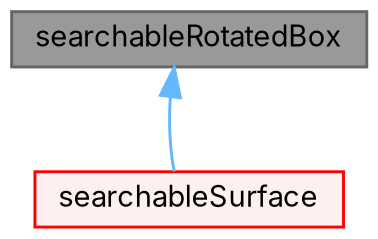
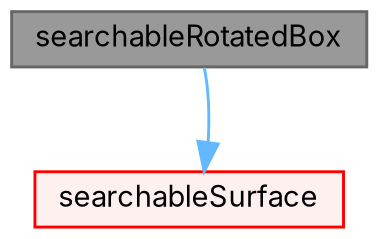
(170, 134) -> (209, 105)
